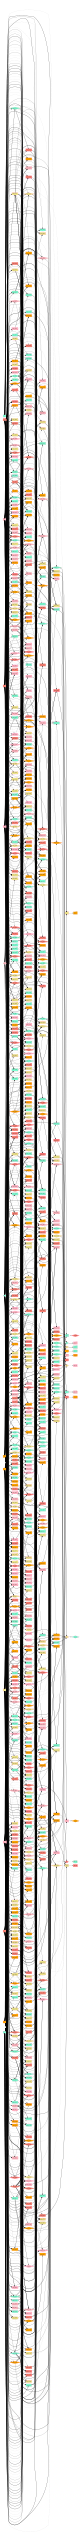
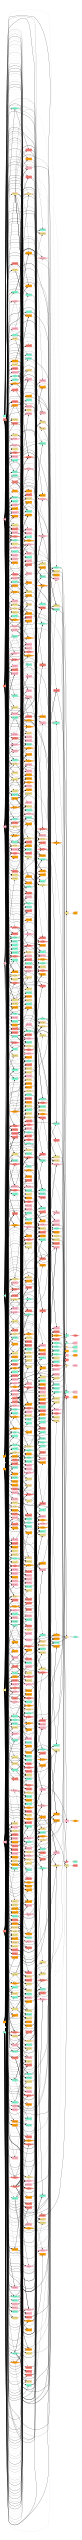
(50, 1682) -> (50, 1915)
